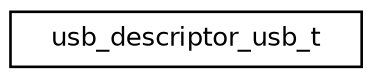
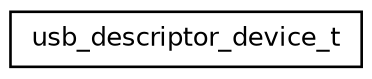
(186, 39) -> (186, 39)
